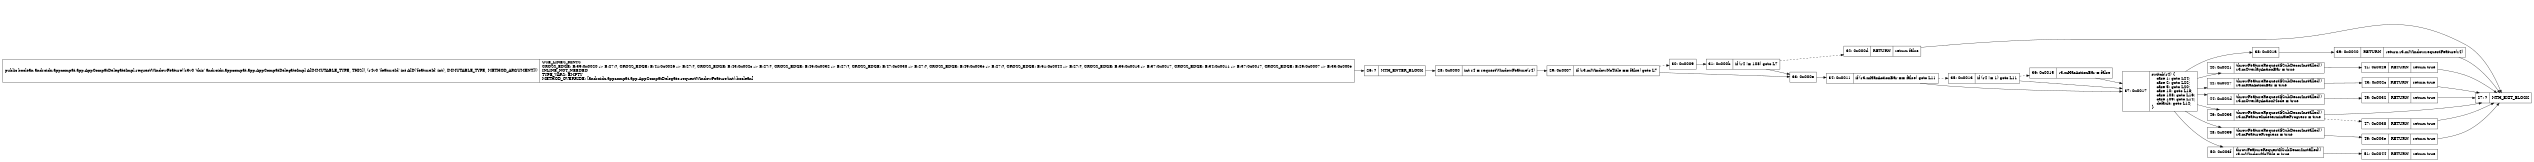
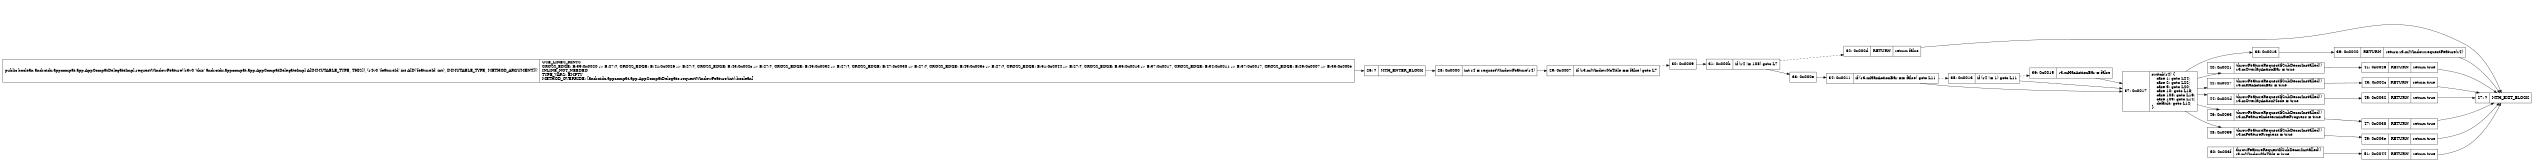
(1723, 75) -> none
(2402, 111) -> (2476, 139)
(2342, 120) -> (2342, 120)
(2195, 132) -> none
